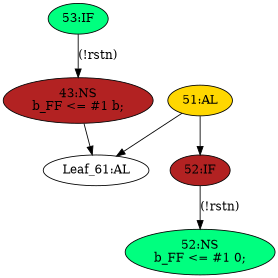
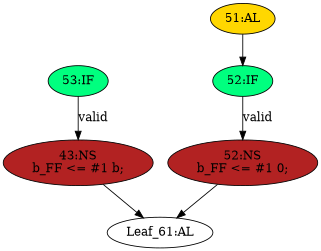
(98, 56) -> (93, 118)
(153, 132) -> (200, 198)
(200, 170) -> (243, 81)
(220, 207) -> (258, 118)
(200, 252) -> (243, 163)
